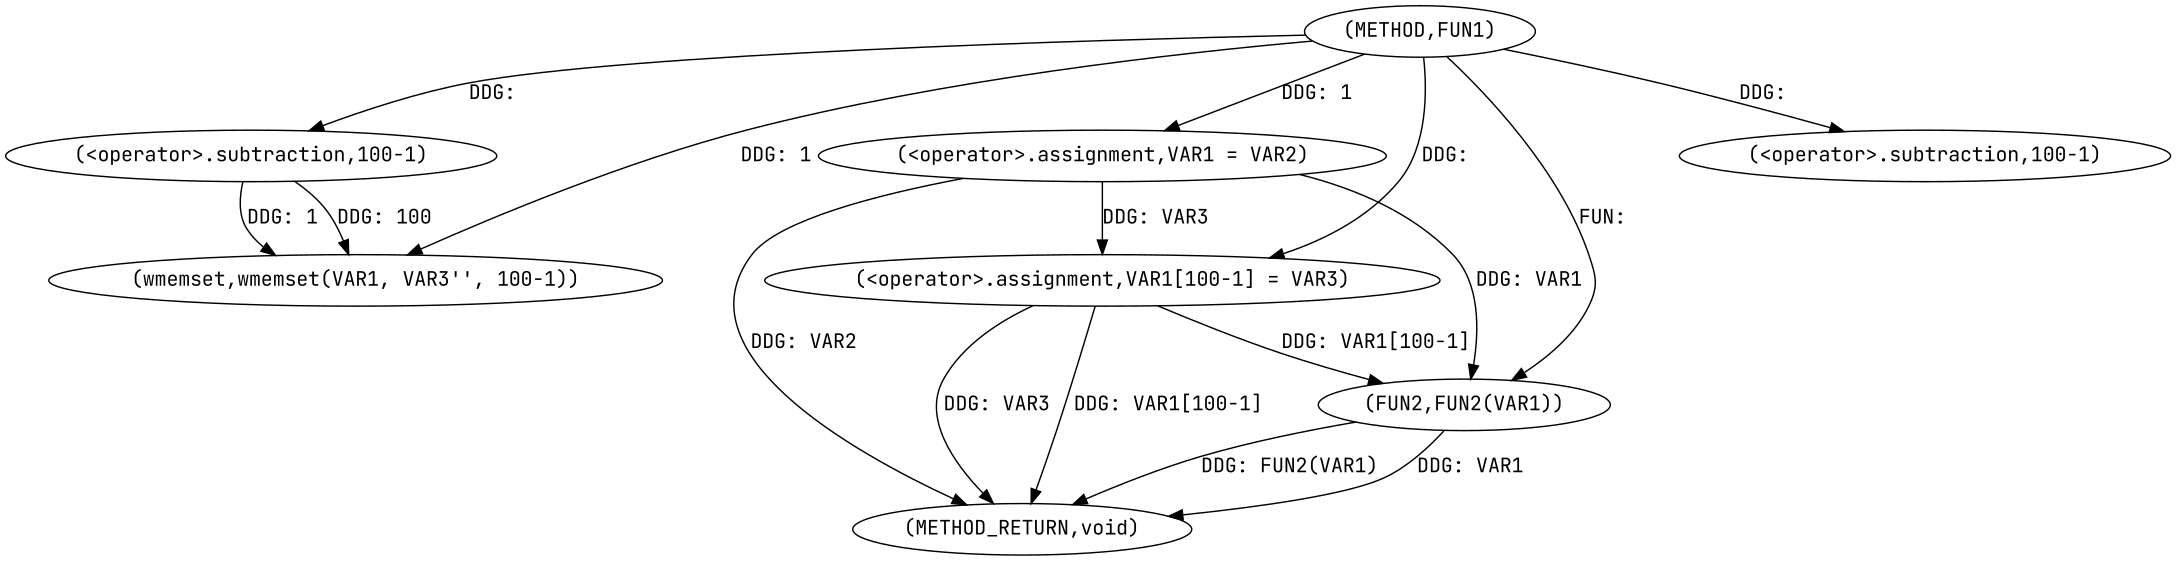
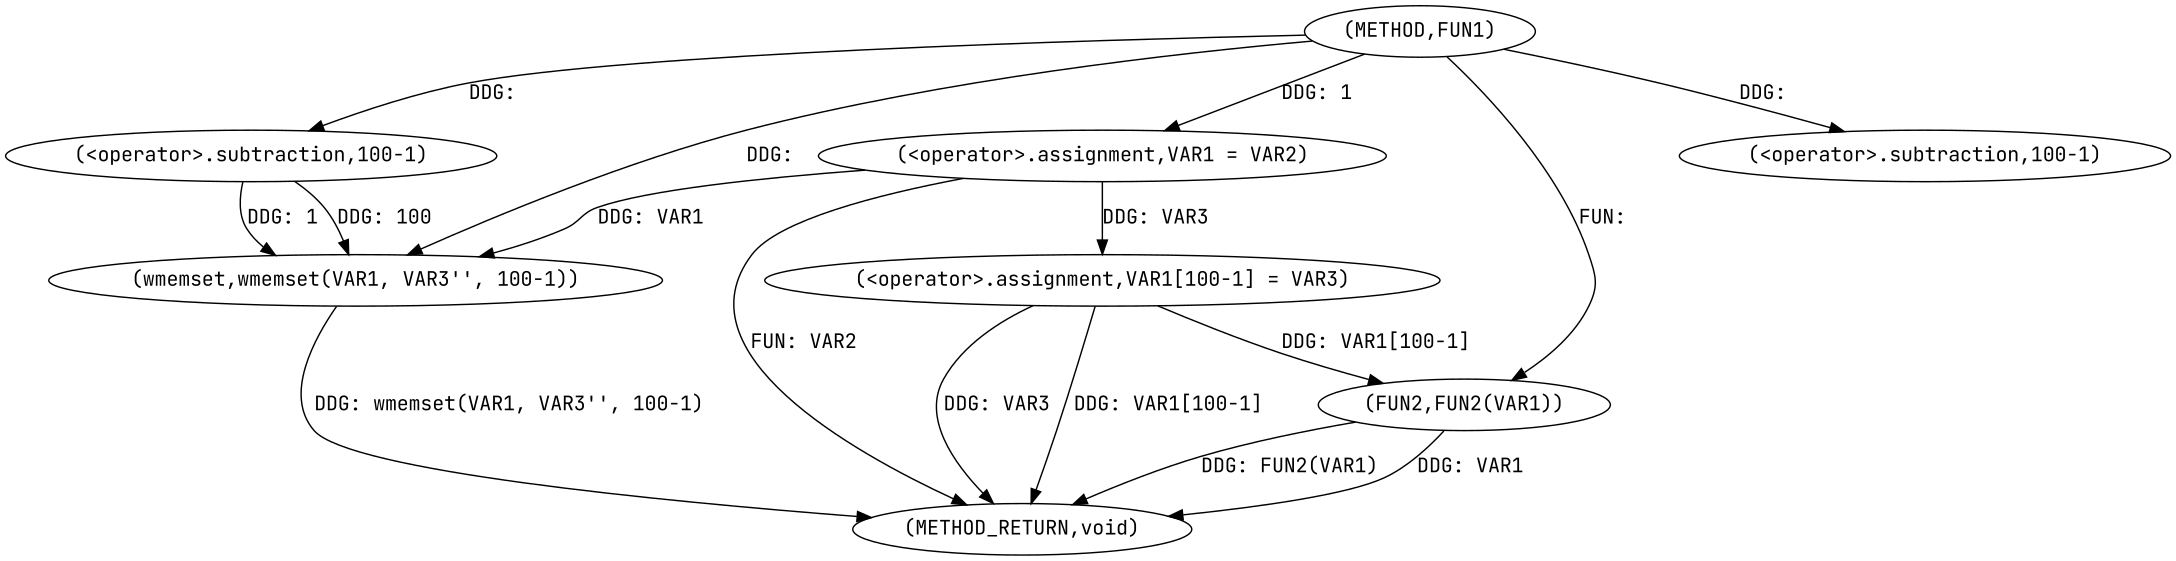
(776, 156) -> (776, 156)
(1396, 184) -> none
(1431, 235) -> (674, 190)
(804, 343) -> (804, 343)
none -> (515, 481)
